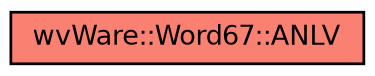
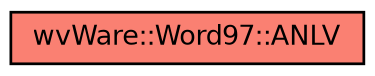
(187, 38) -> (187, 38)
